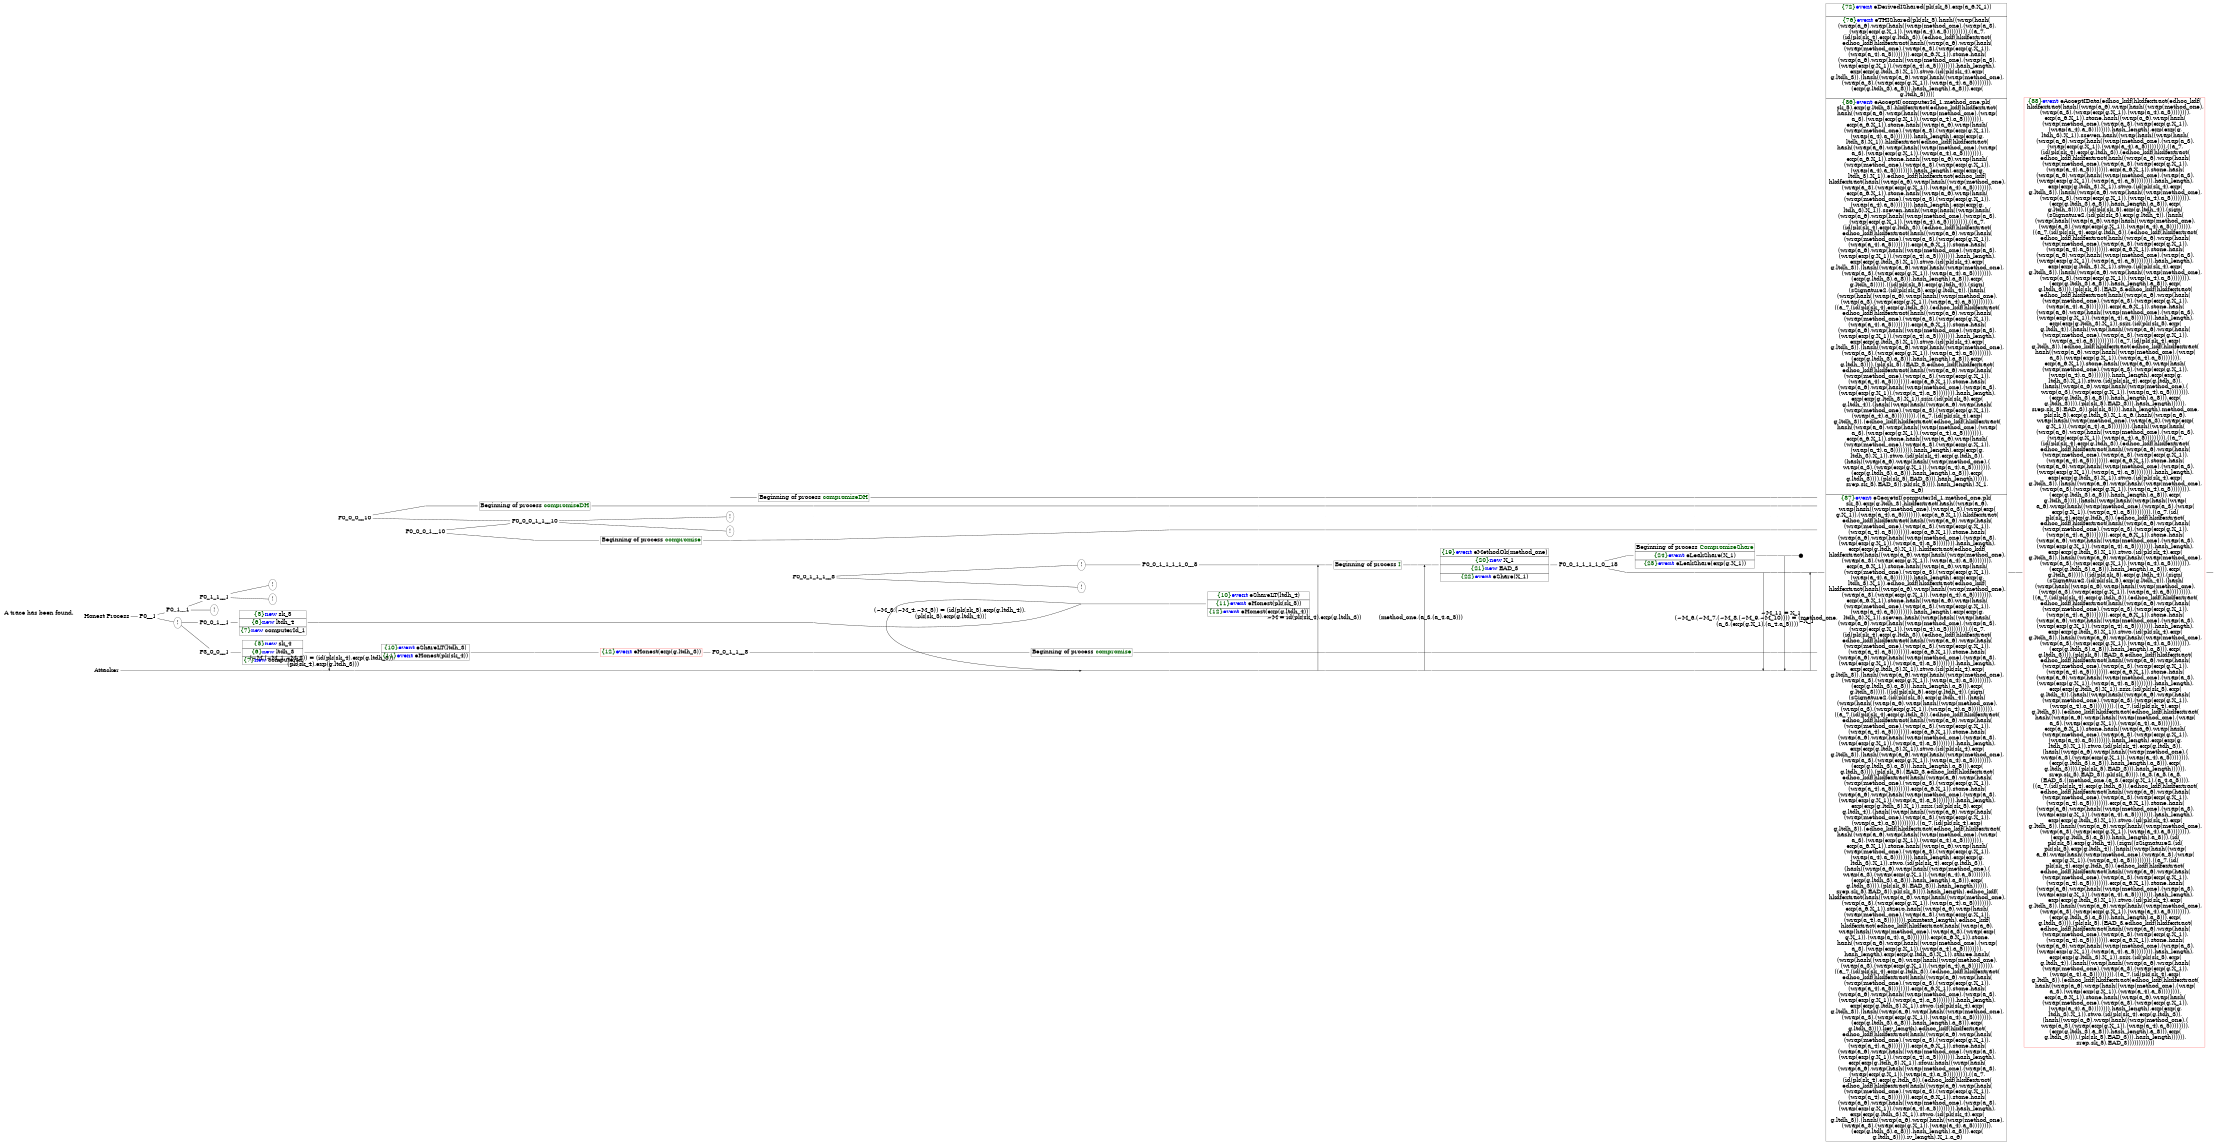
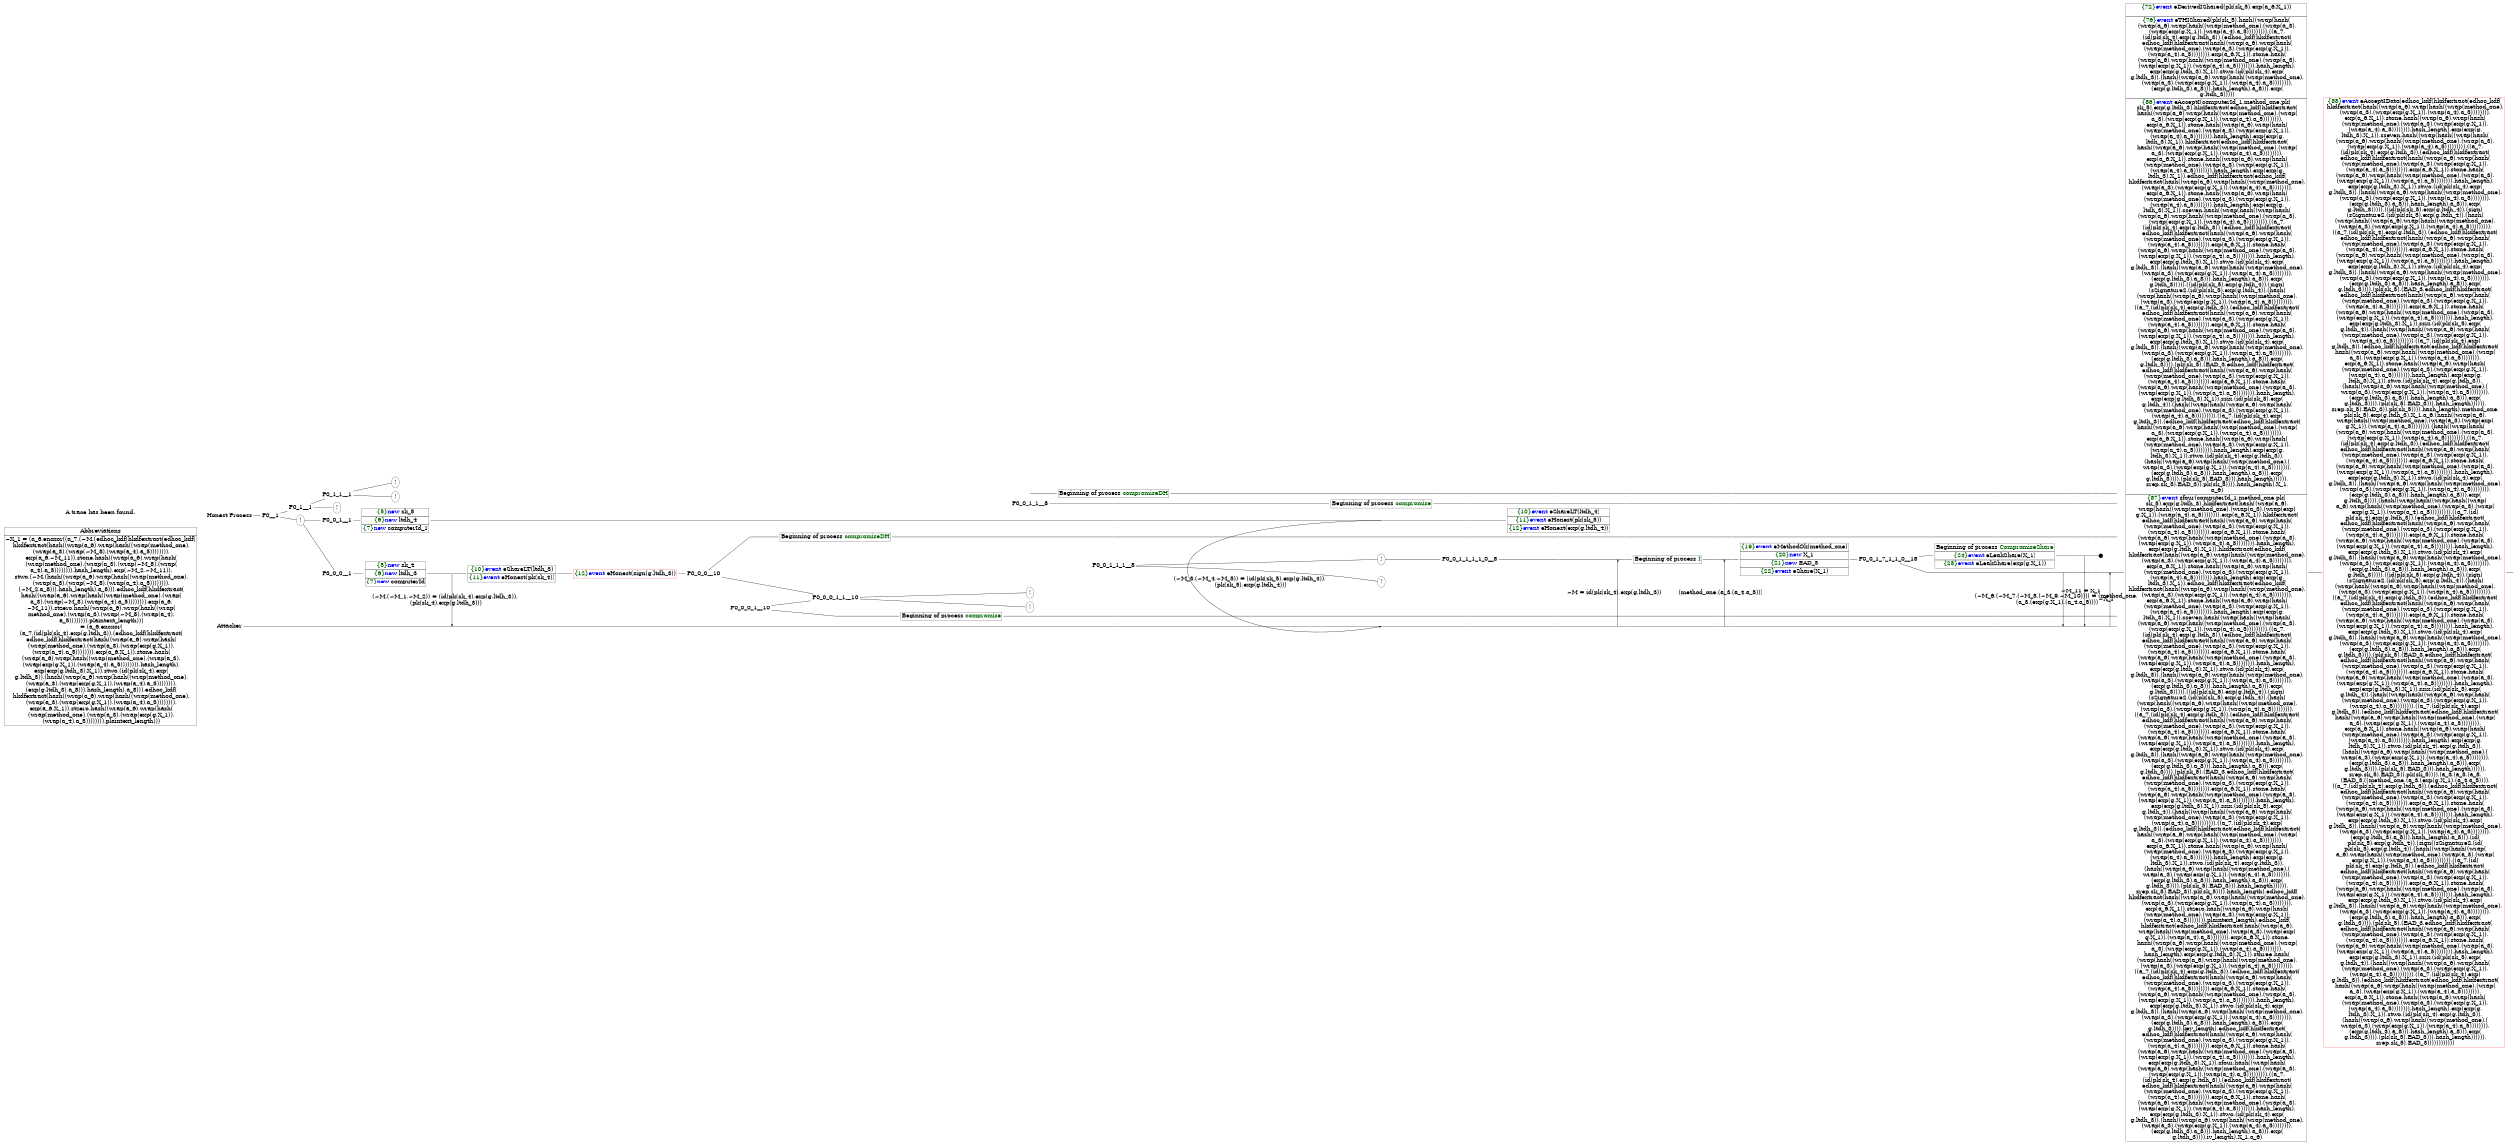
(1932, 498) -> (2232, 498)
(1588, 565) -> (1888, 559)
none -> (100, 626)
(666, 652) -> (640, 573)
(707, 652) -> (682, 574)
